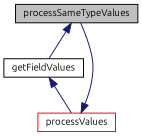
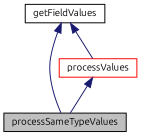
(58, 45) -> (50, 73)
